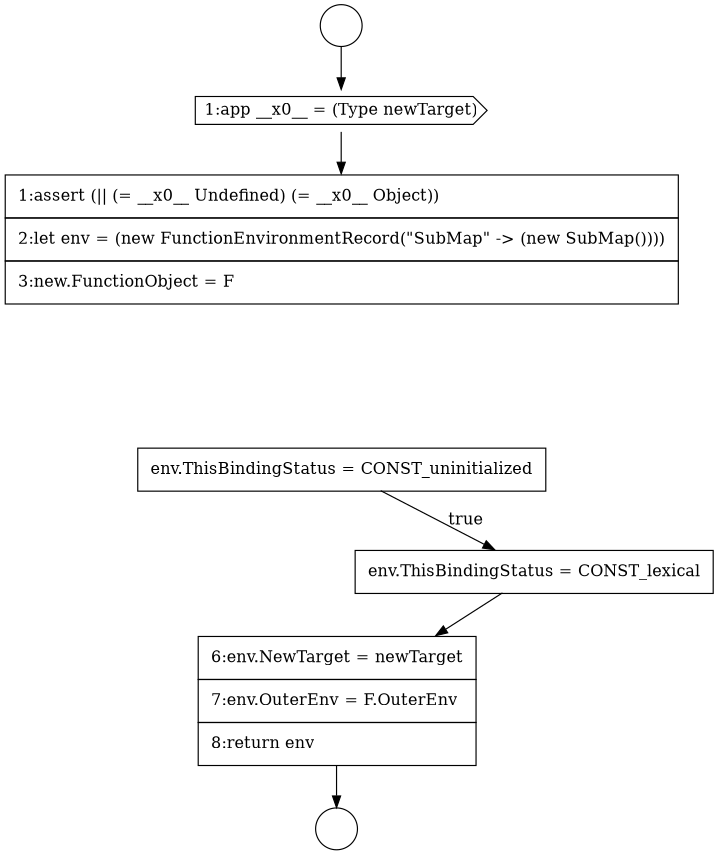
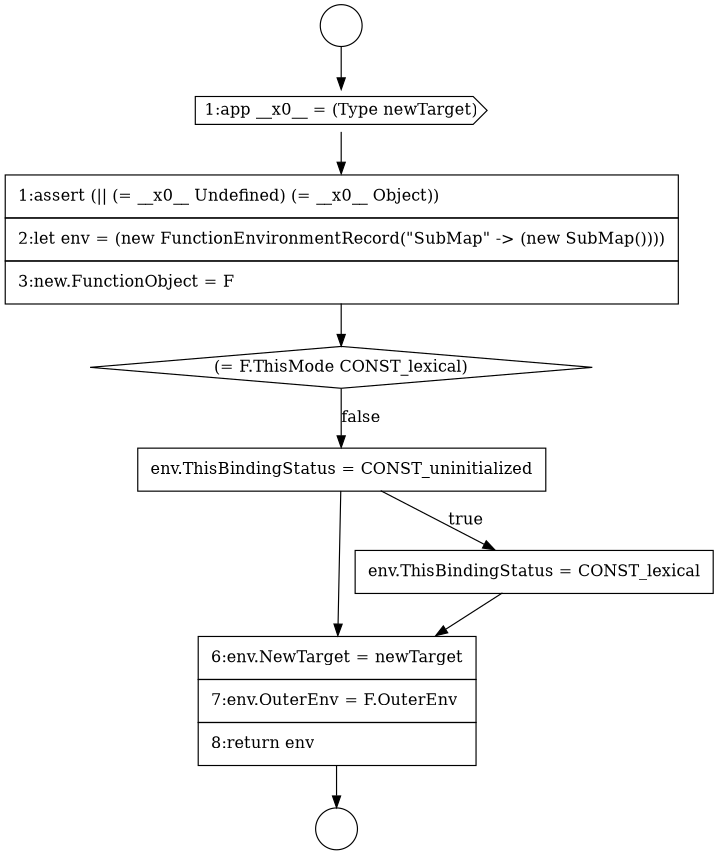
none -> (341, 367)
none -> (339, 558)
